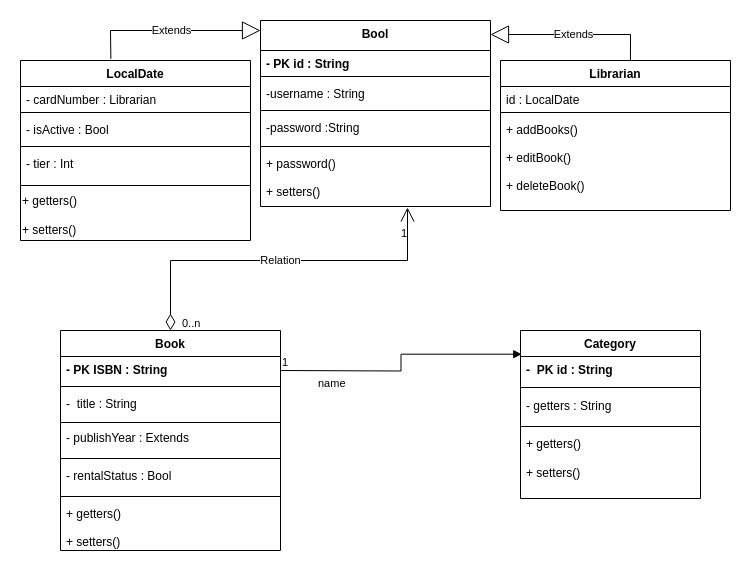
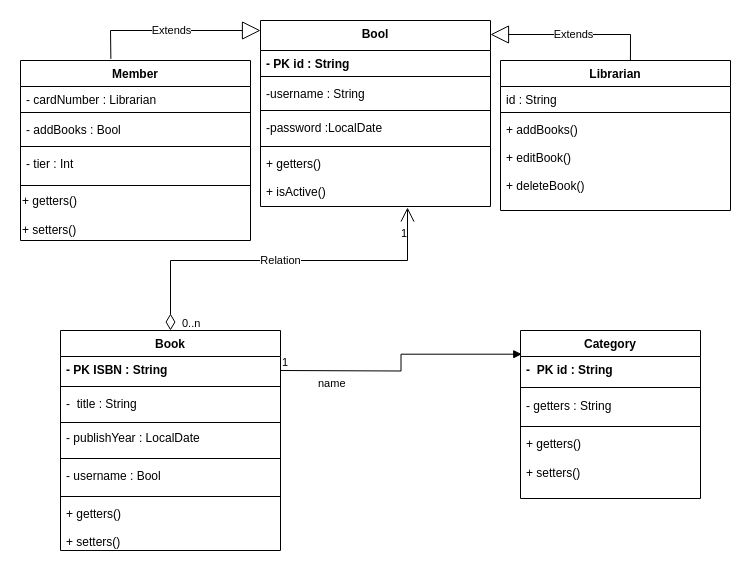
(135, 74) -> (135, 74)
(545, 100) -> (535, 100)
(318, 128) -> (329, 128)
(72, 130) -> (75, 130)
(305, 164) -> (301, 164)
(301, 192) -> (302, 192)
(134, 438) -> (139, 438)
(127, 476) -> (115, 476)
